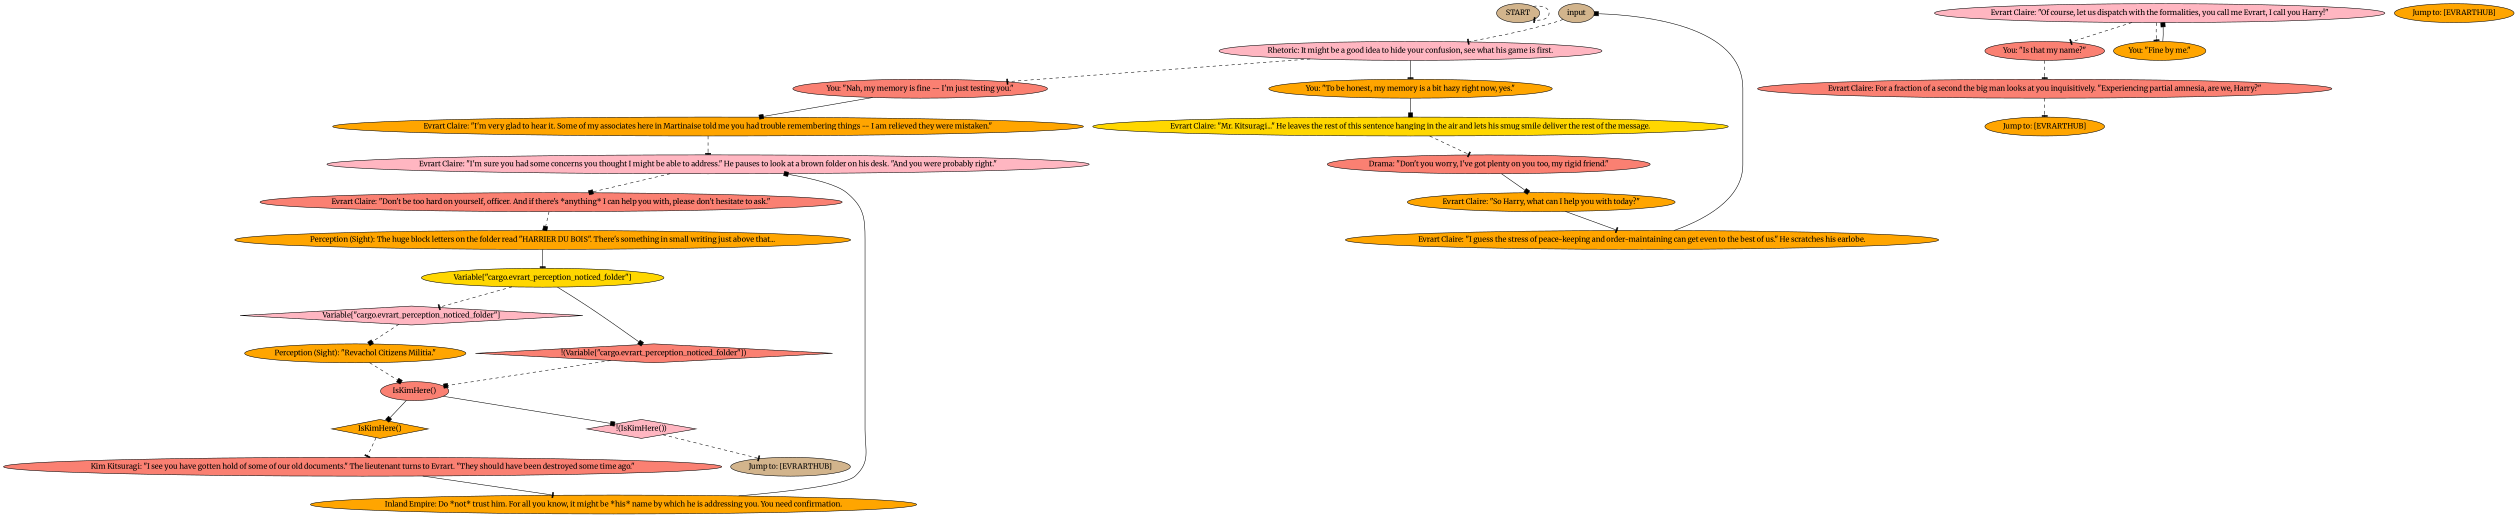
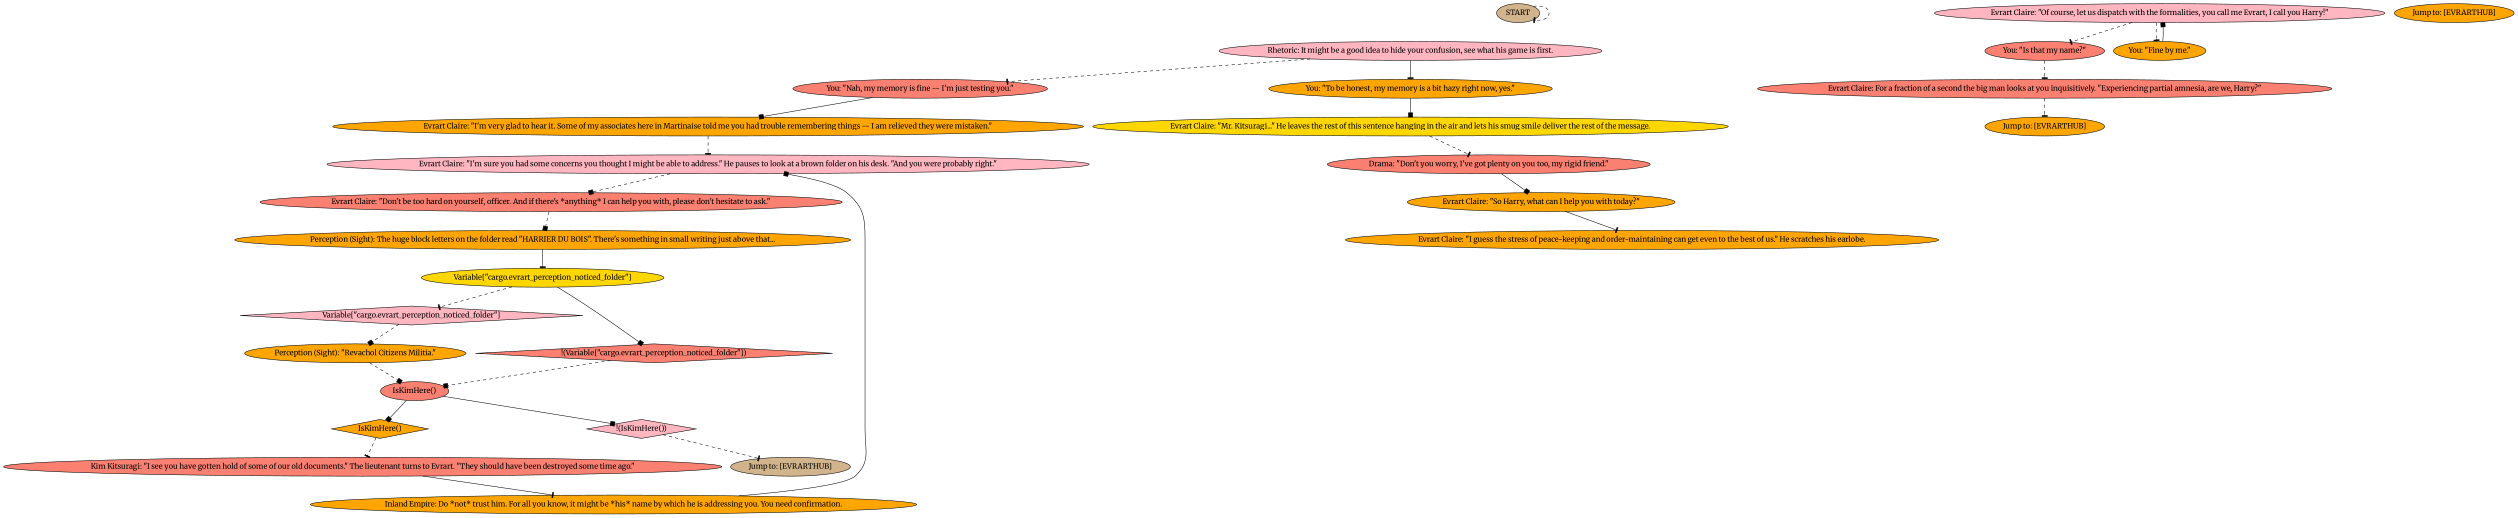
(1576, 13) -> none
